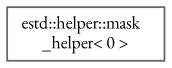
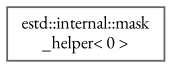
(86, 34) -> (86, 34)
